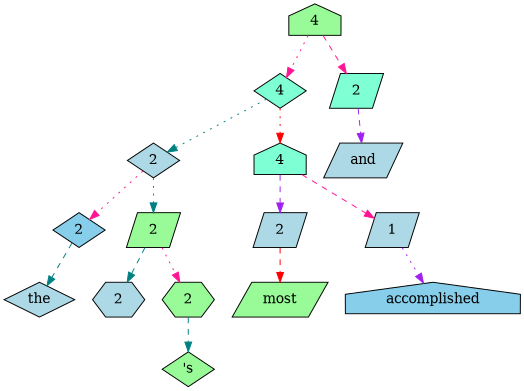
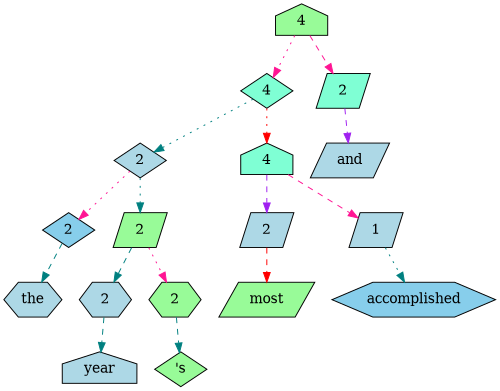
(410, 261) -> (393, 261)
(39, 300) -> (33, 300)
(433, 300) -> (414, 300)
none -> (100, 369)
